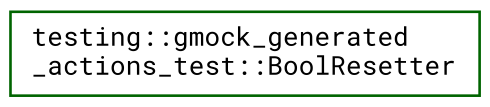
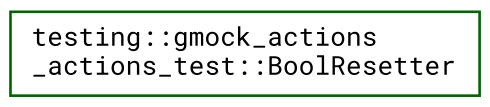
(245, 54) -> (245, 54)
